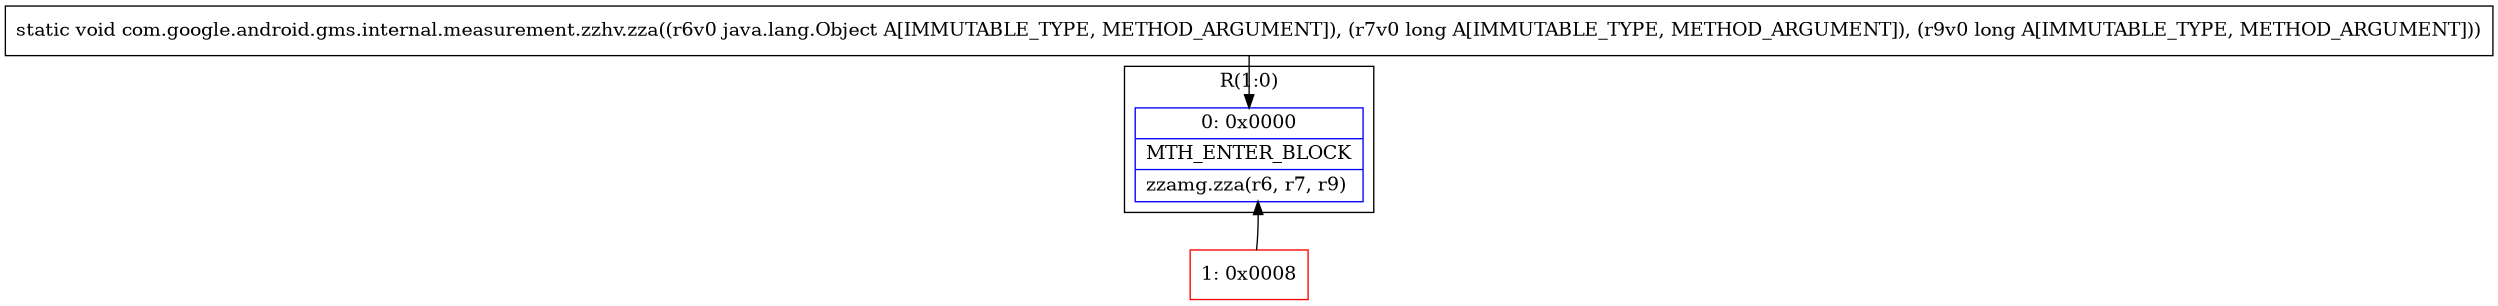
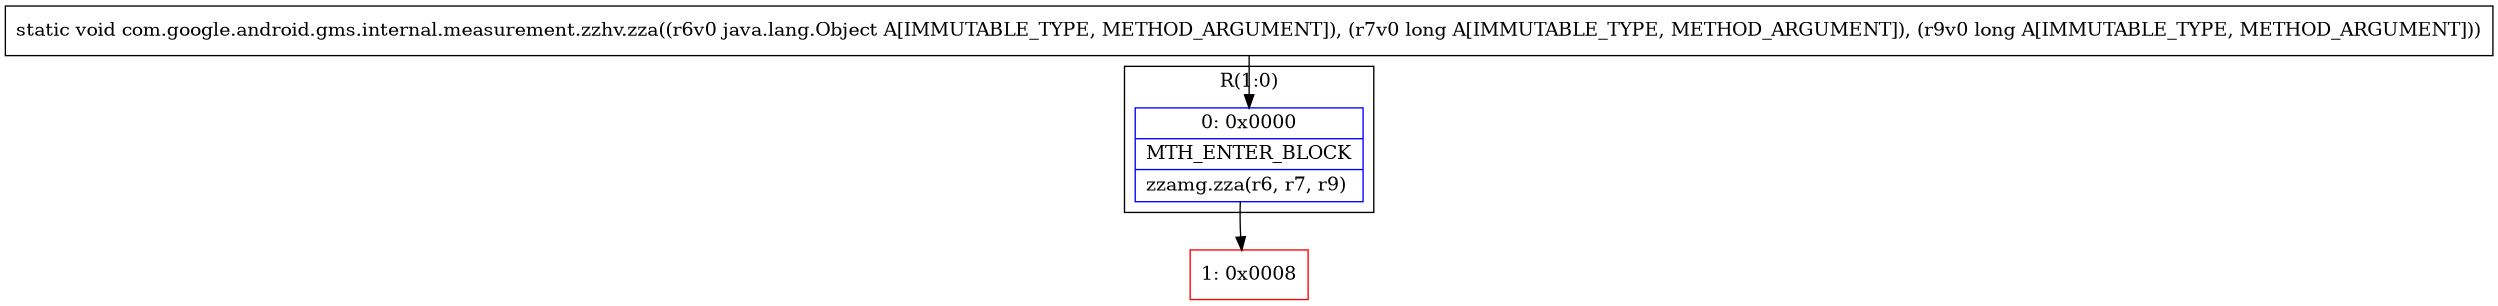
(1258, 233) -> (1240, 221)
